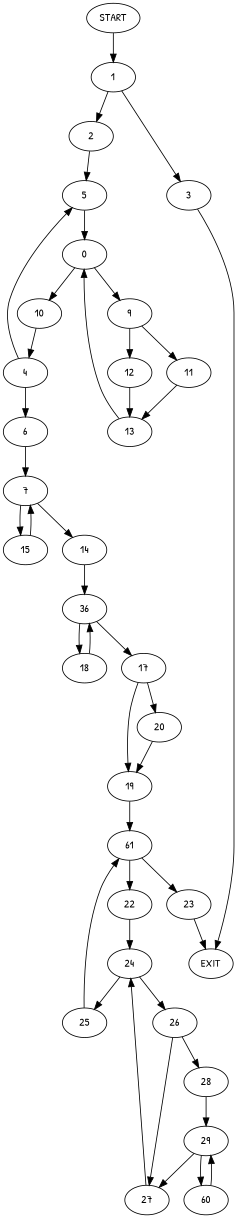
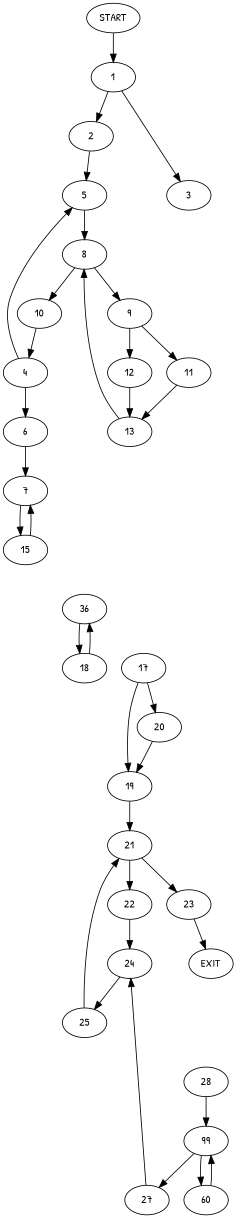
(85, 254) -> (85, 254)
(85, 550) -> none
(234, 572) -> none
(111, 636) -> none
(130, 845) -> (130, 845)
(175, 1023) -> none
(206, 1141) -> (206, 1141)
